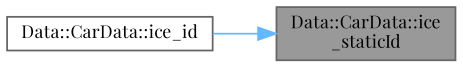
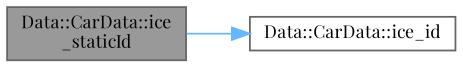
(236, 34) -> (209, 34)
